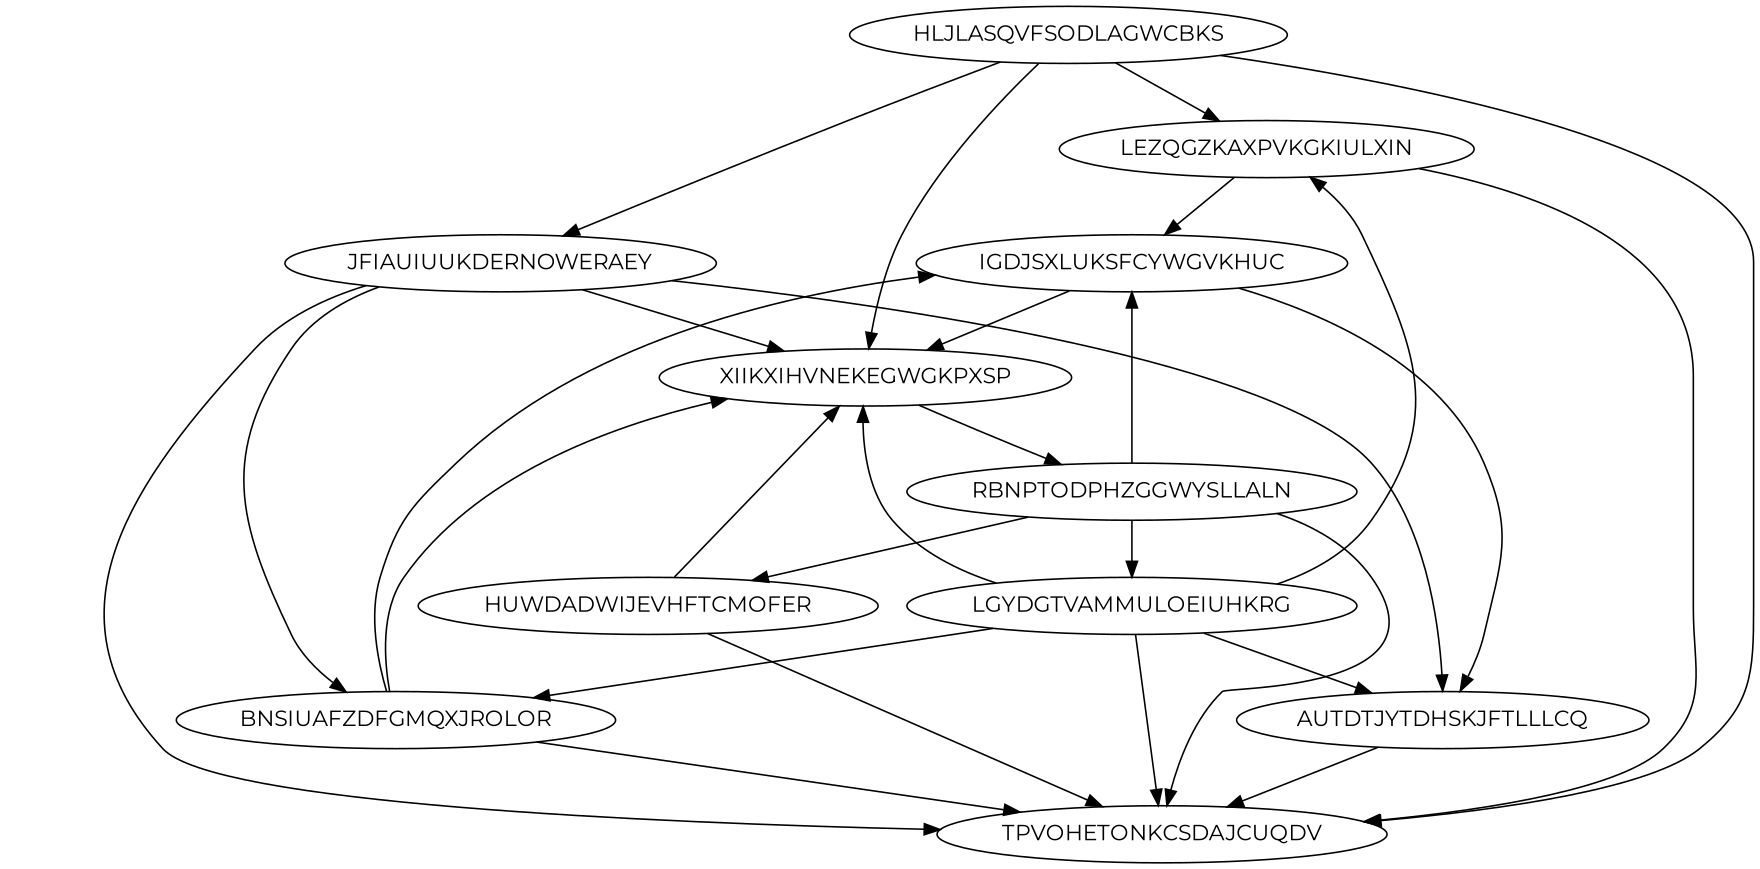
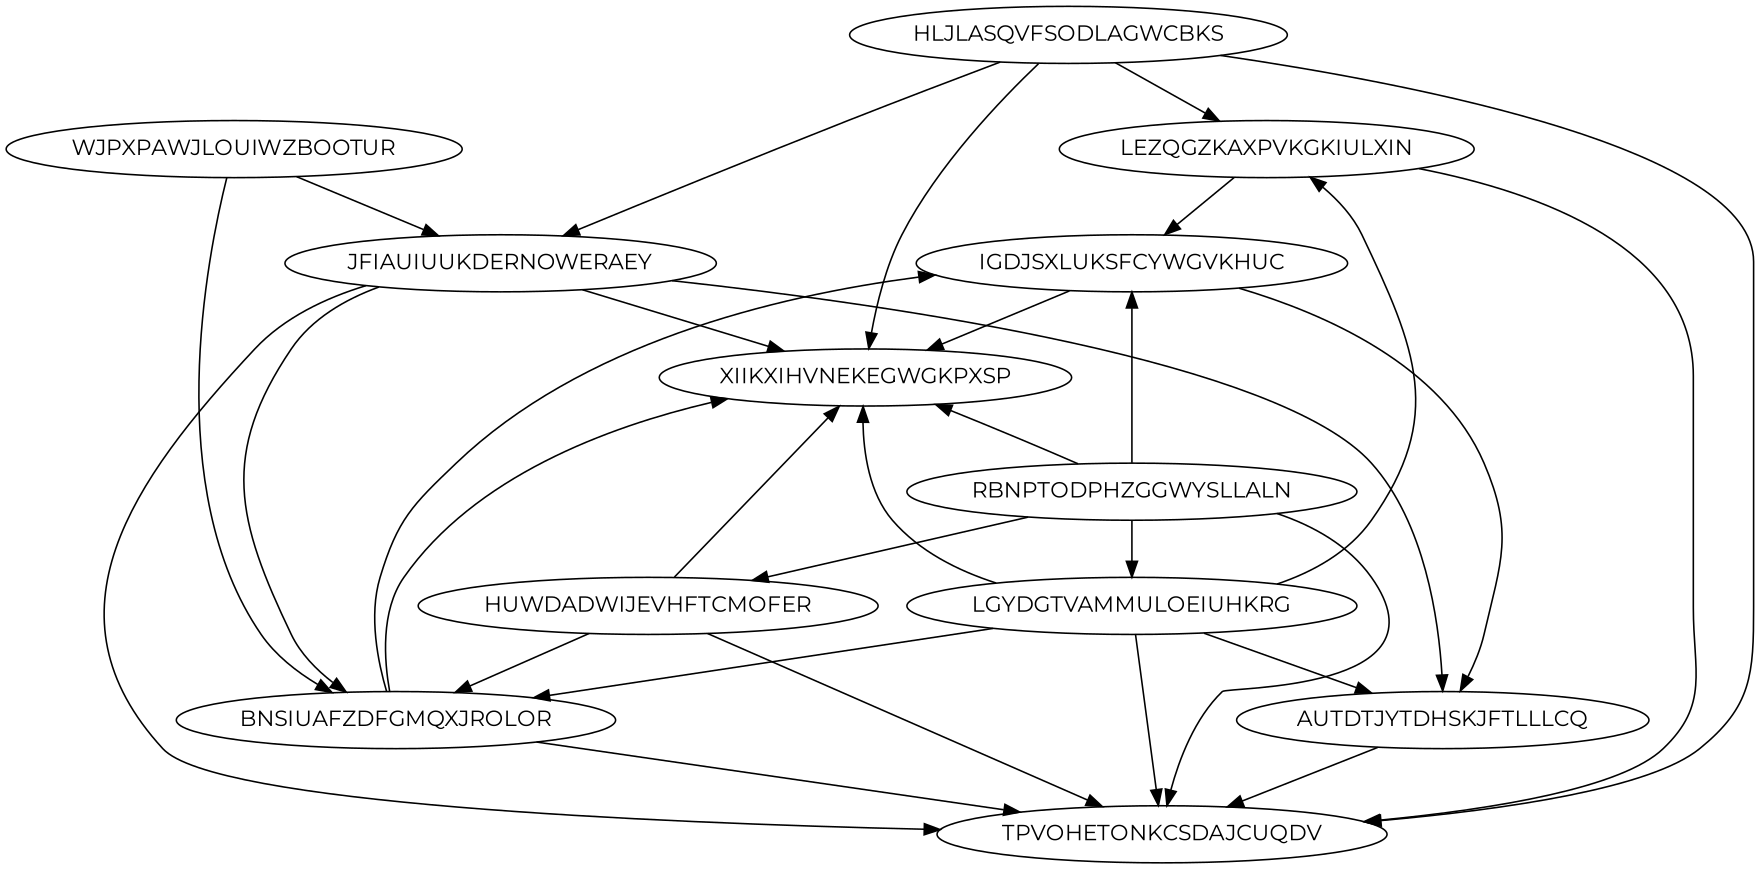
none -> (234, 149)
(982, 432) -> (1015, 437)
none -> (529, 660)
